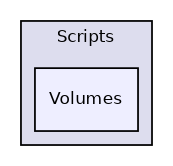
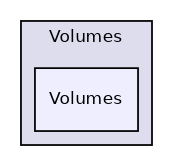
(86, 38) -> (86, 38)
